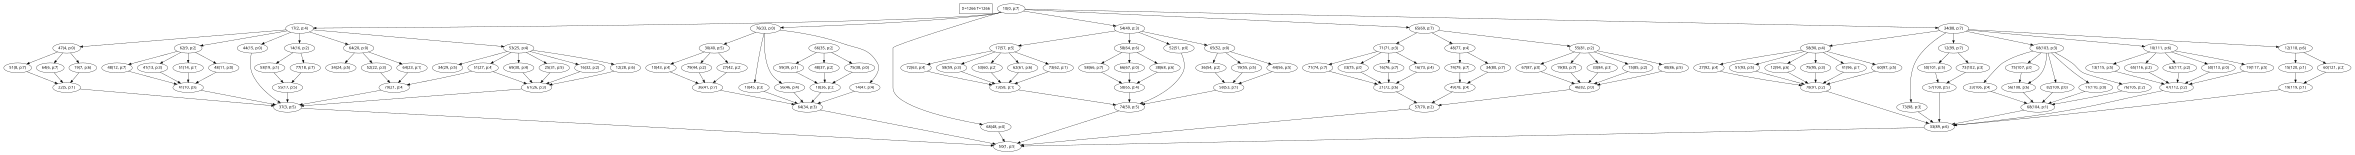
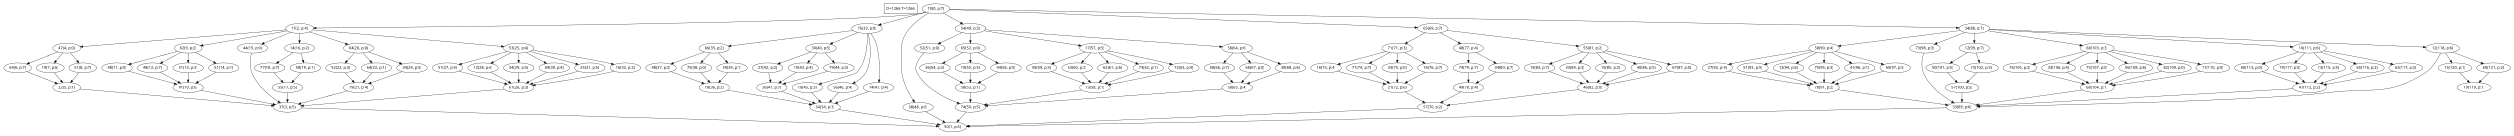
none -> (792, 38)
none -> (519, 76)
(2021, 76) -> (2097, 76)
(441, 78) -> (387, 77)
(2119, 109) -> (2217, 100)
